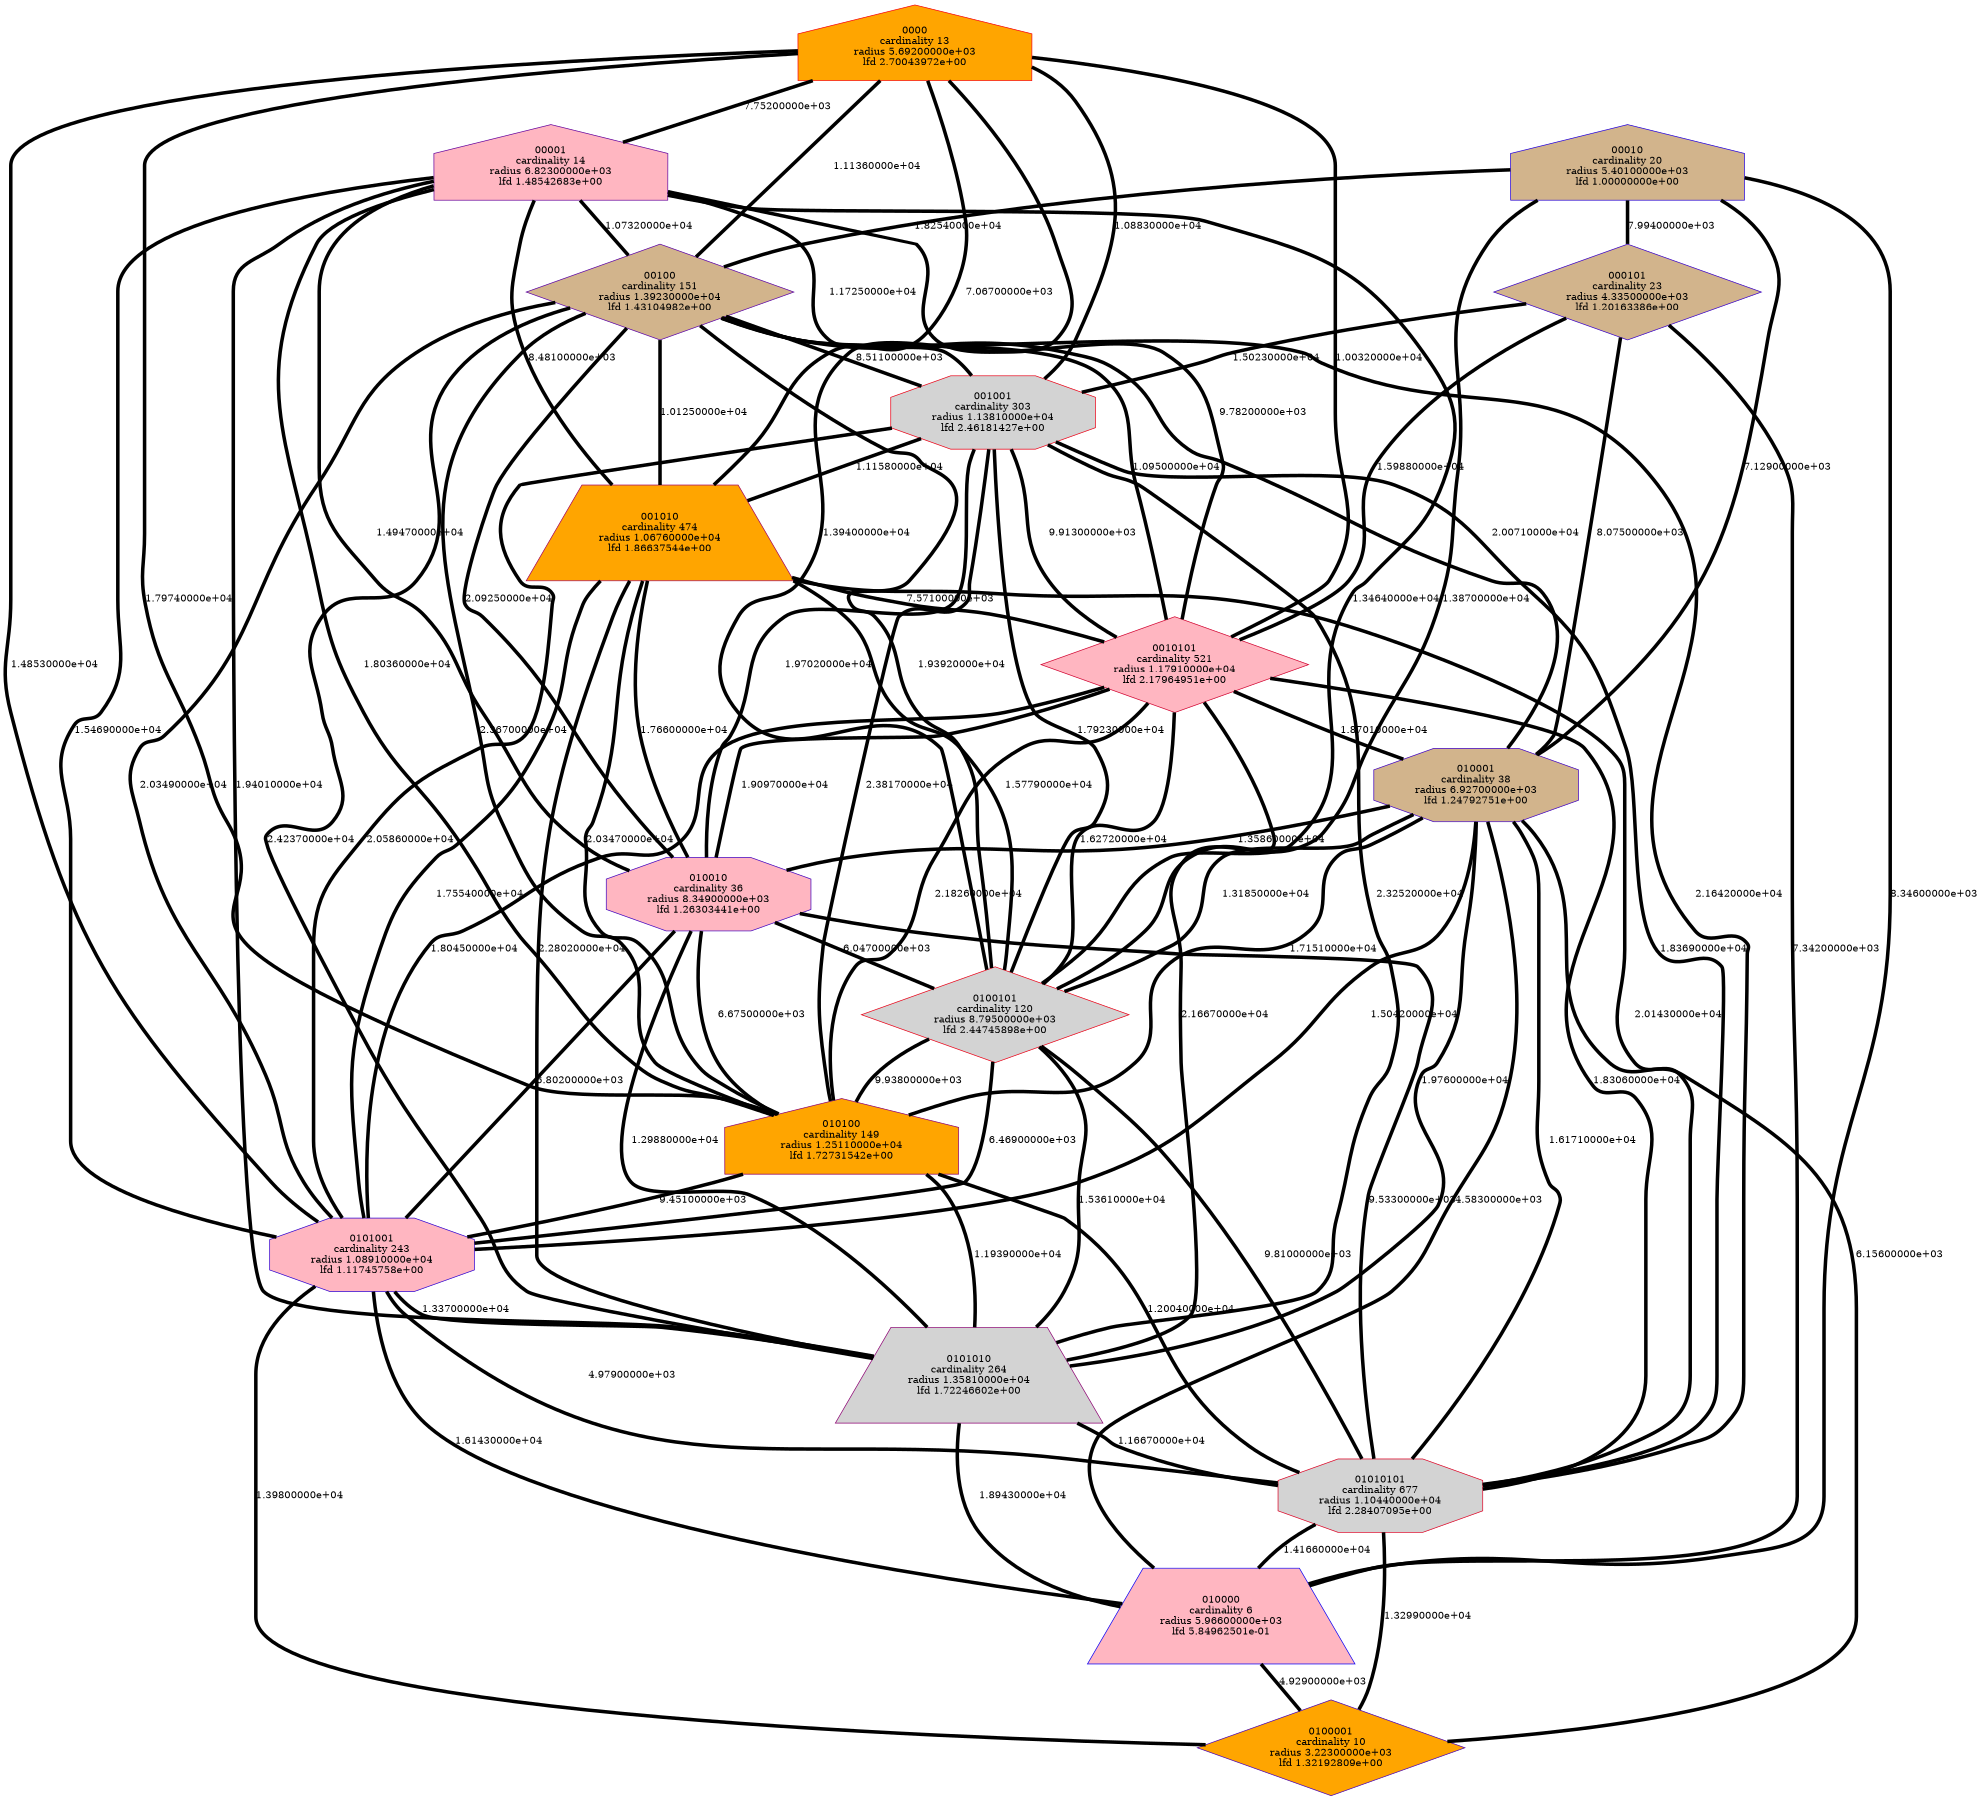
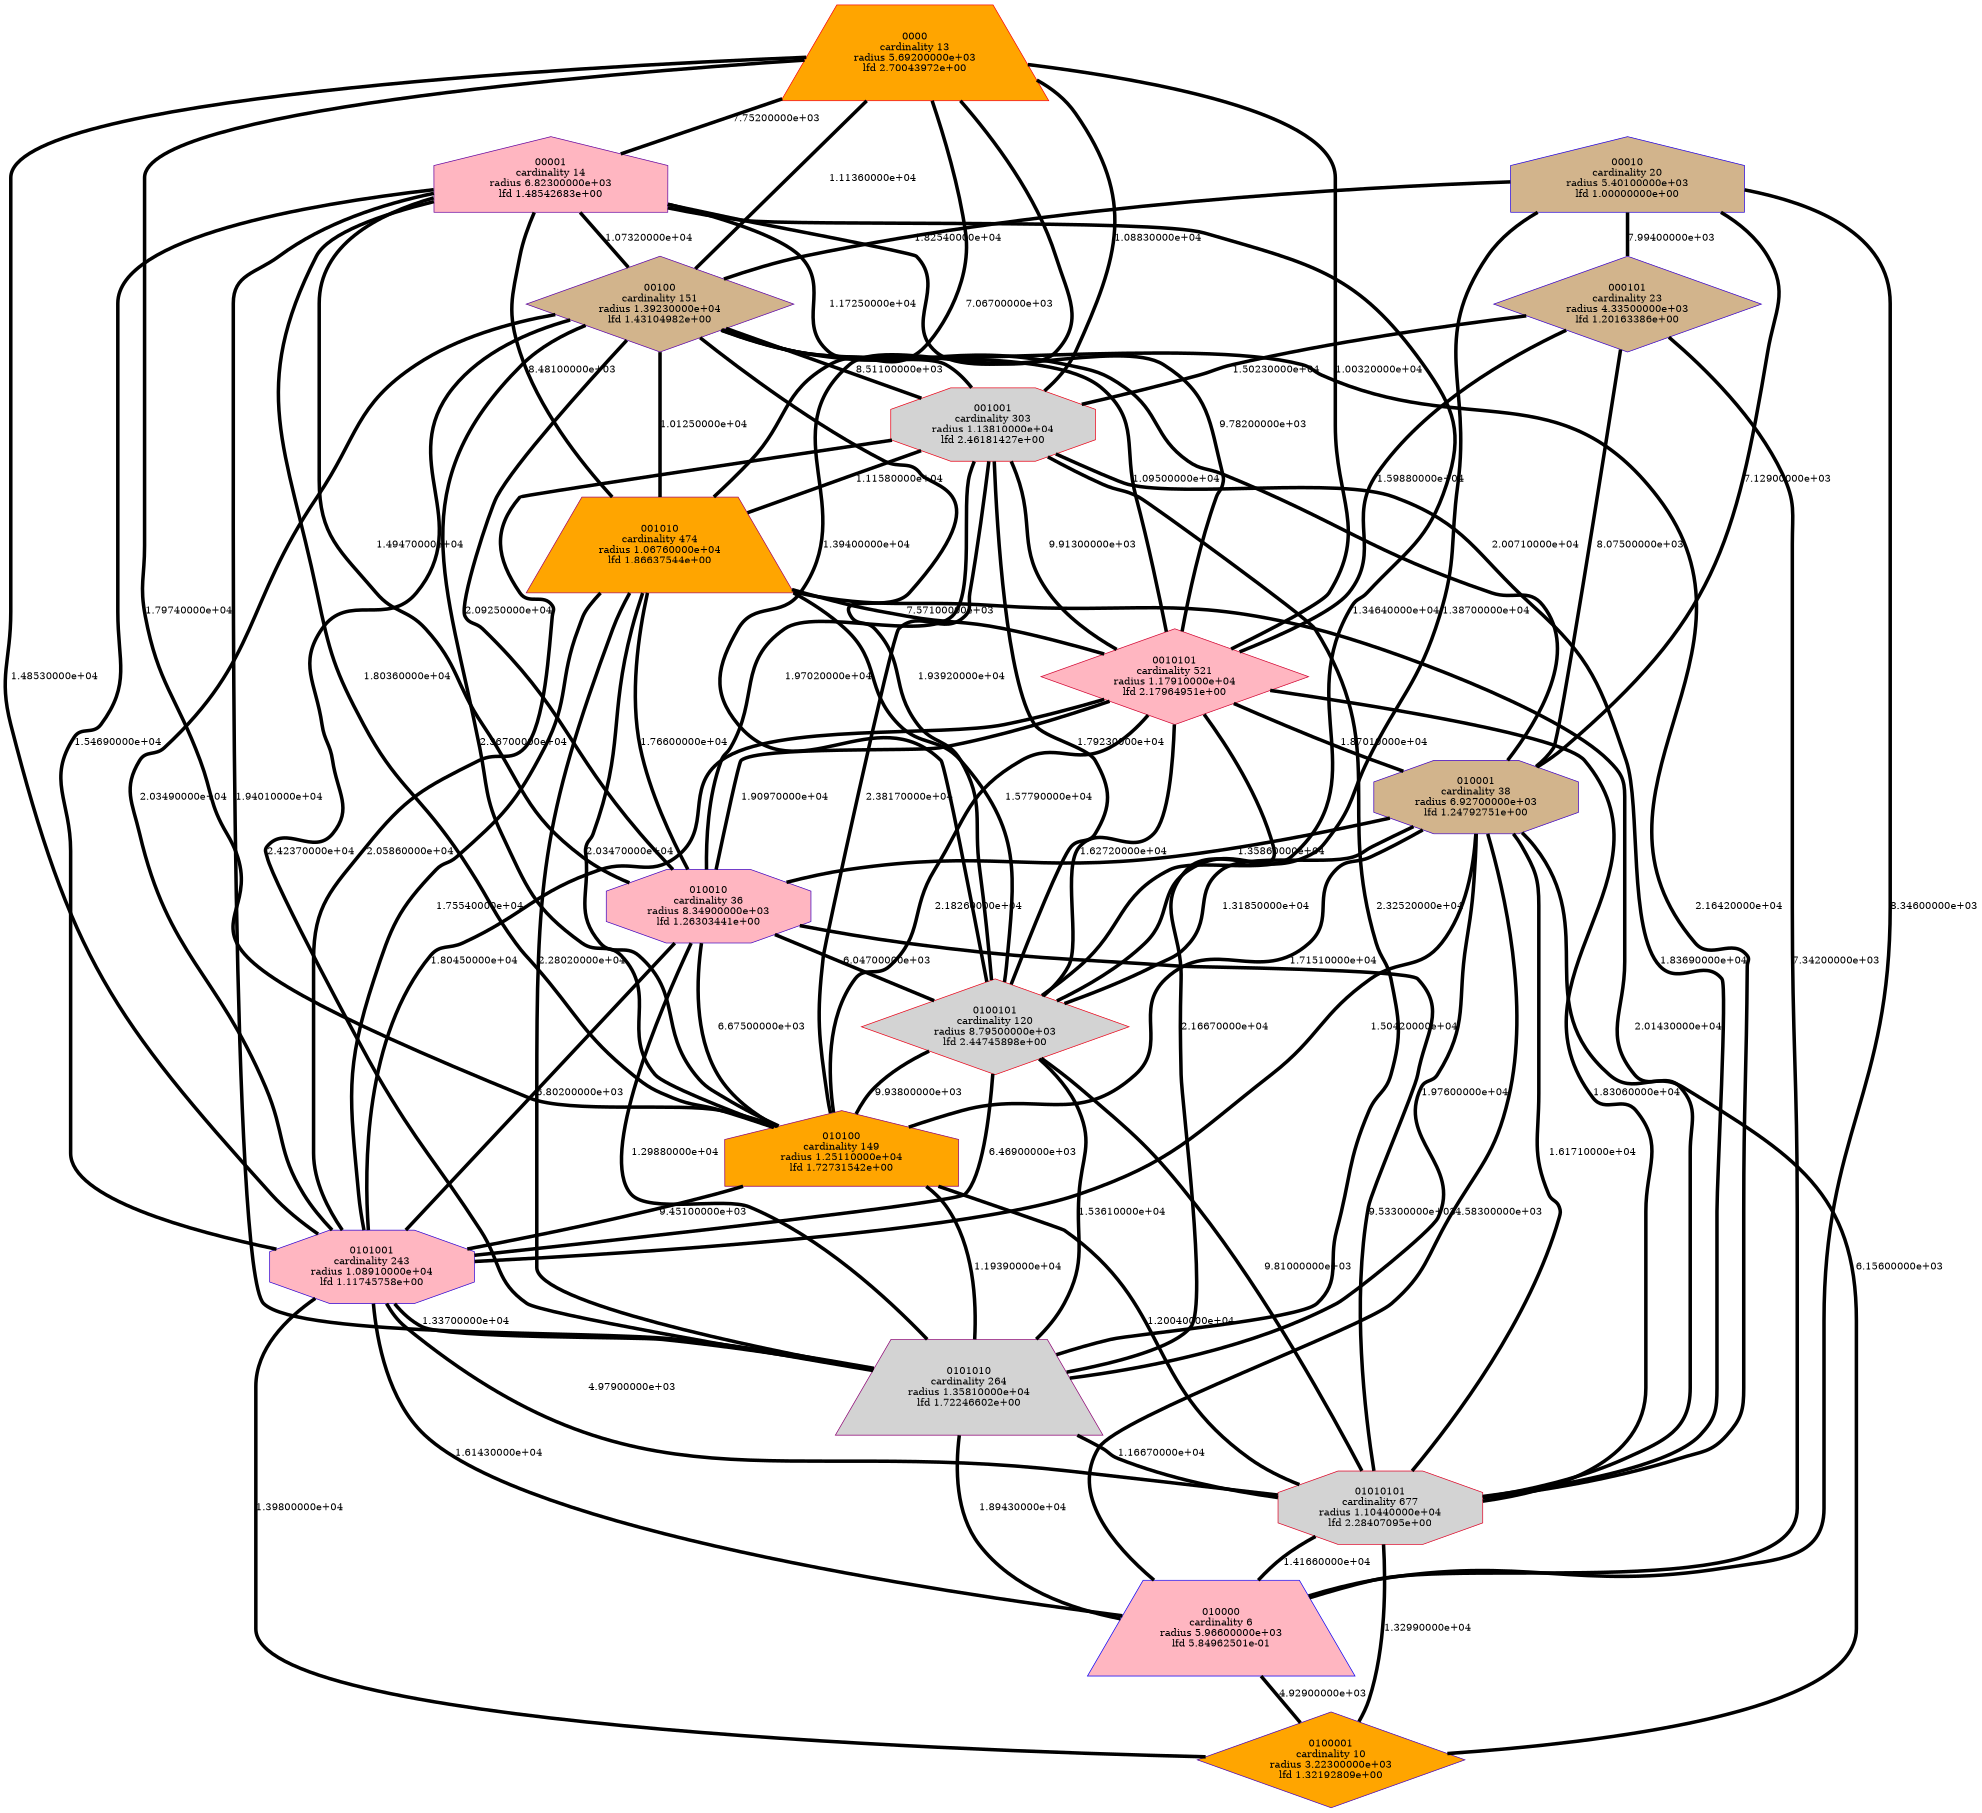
(915, 47) -> (915, 53)
